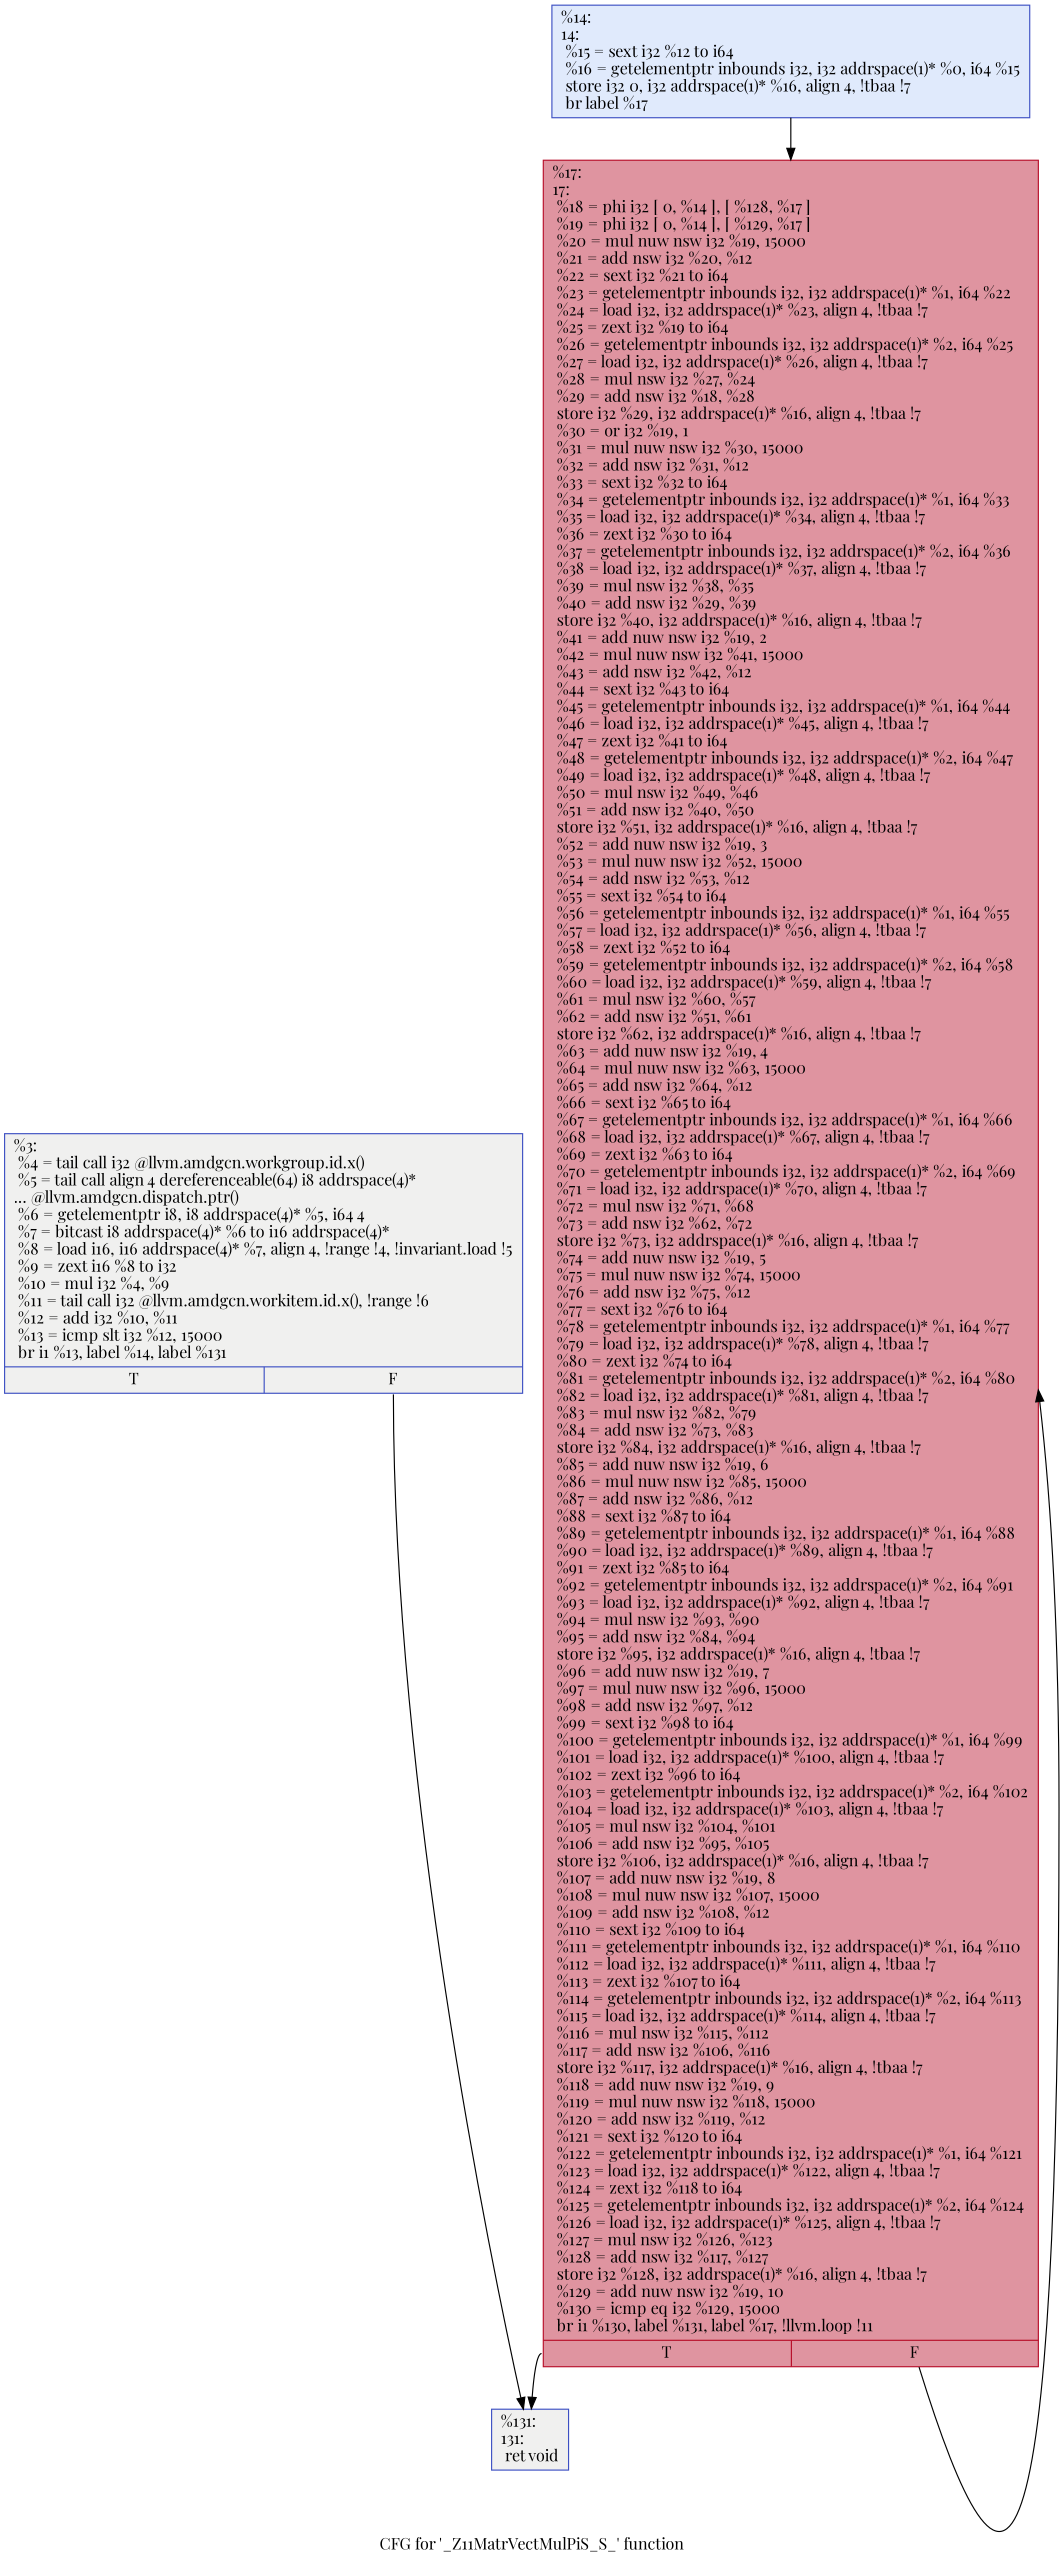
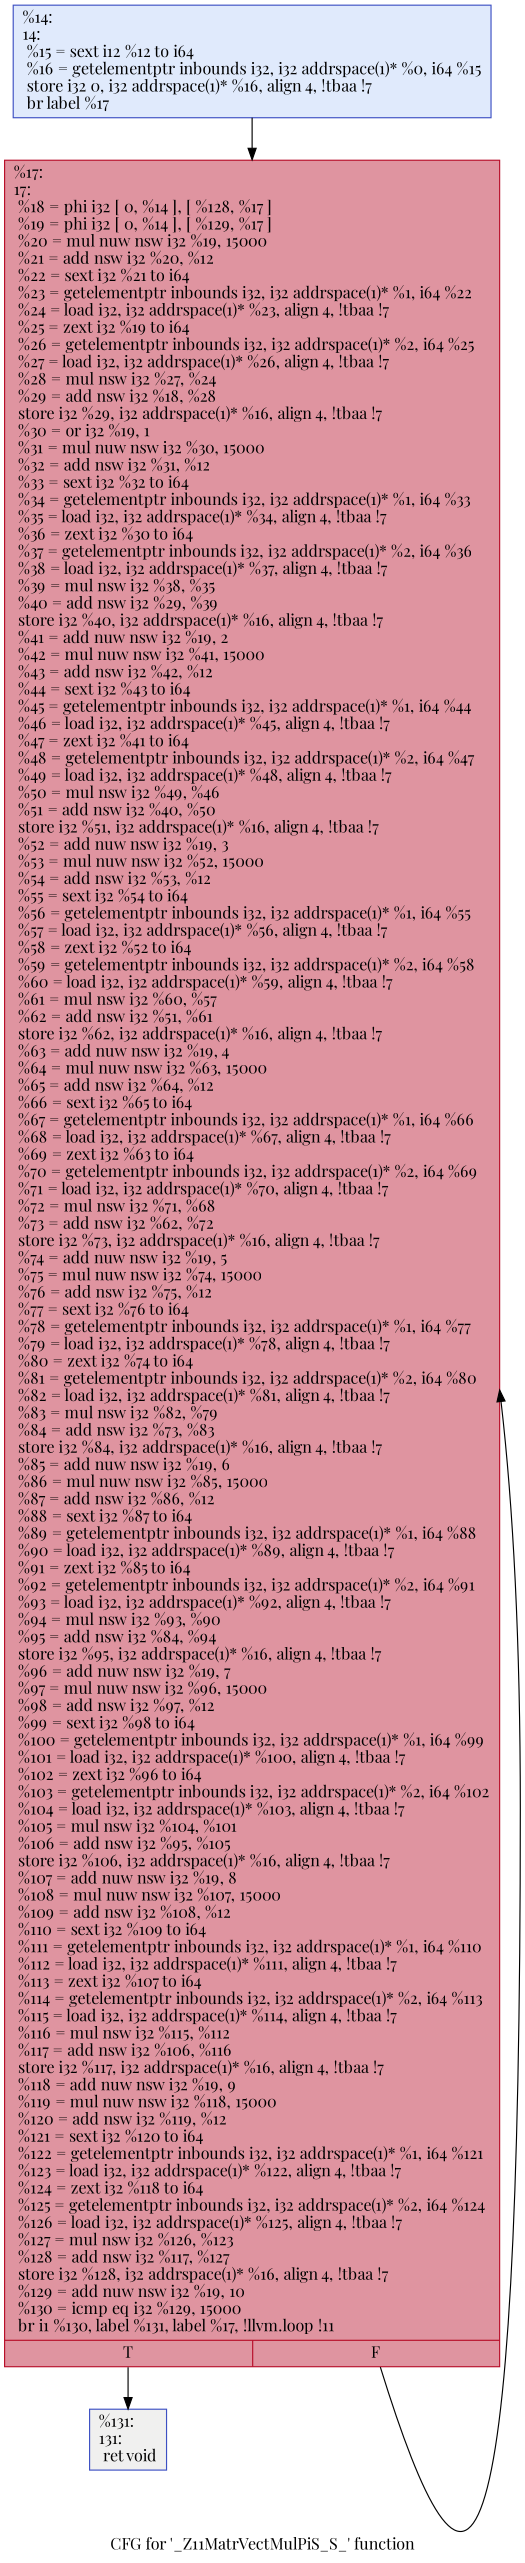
(648, 52) -> (109, 52)
(264, 1263) -> none
